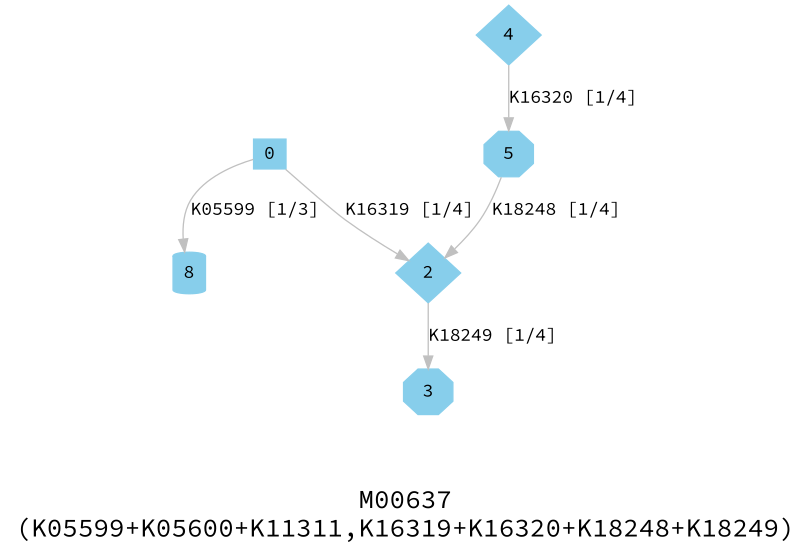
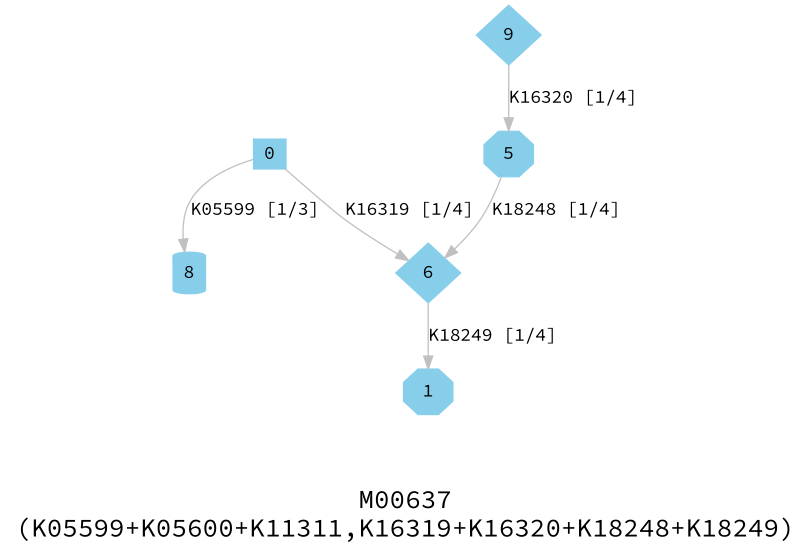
(509, 35) -> (509, 35)
(428, 273) -> (428, 273)
(428, 392) -> (428, 392)
